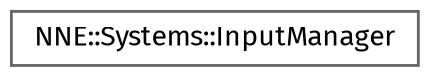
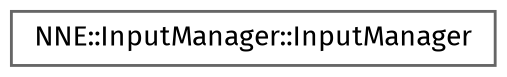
(215, 38) -> (253, 38)
